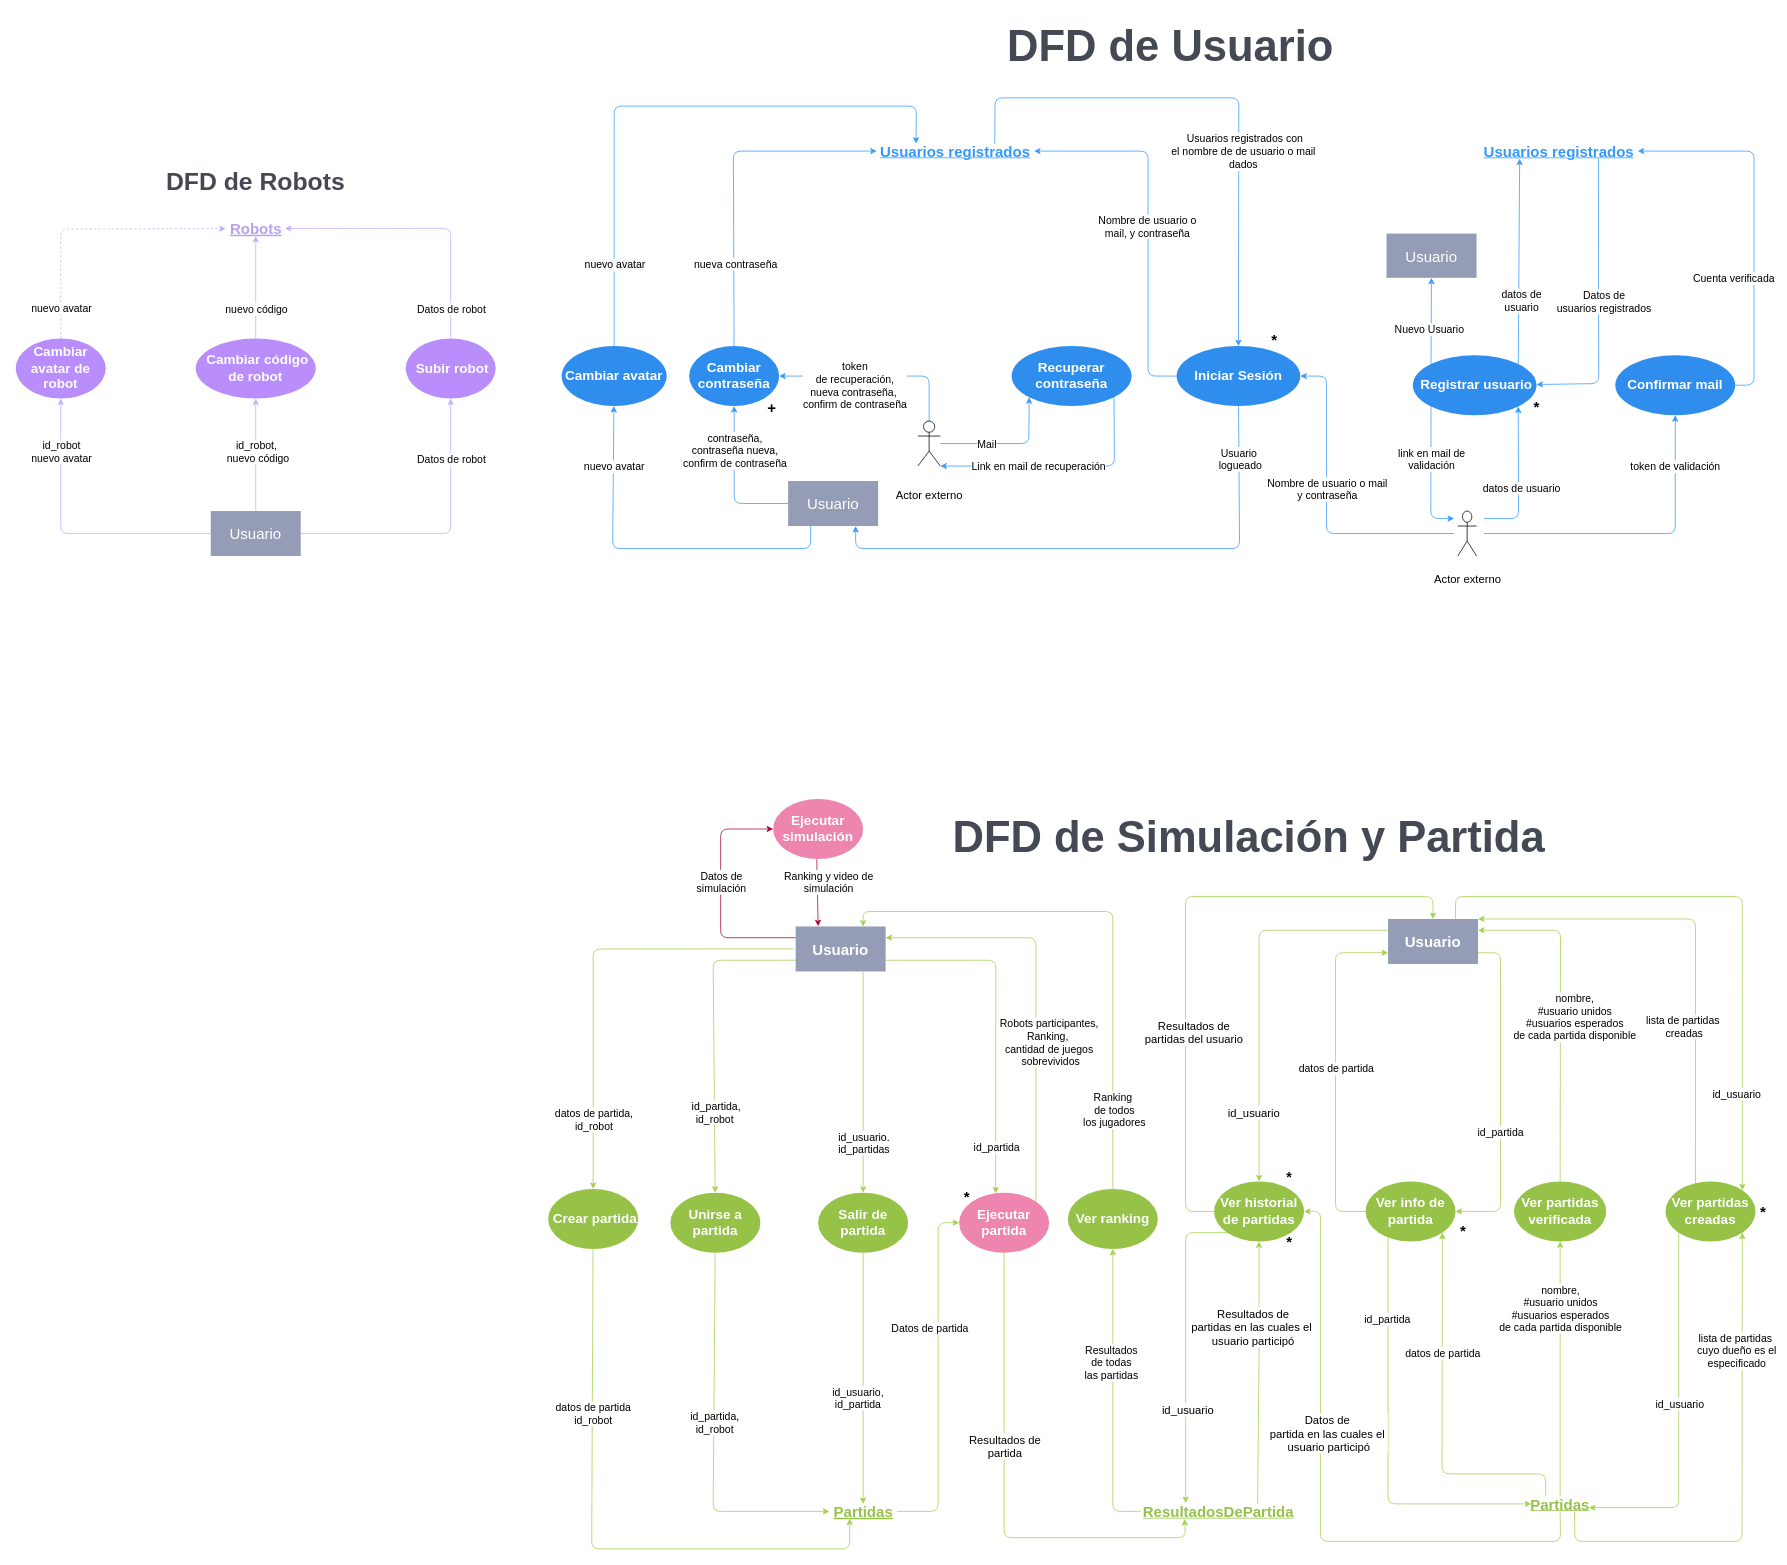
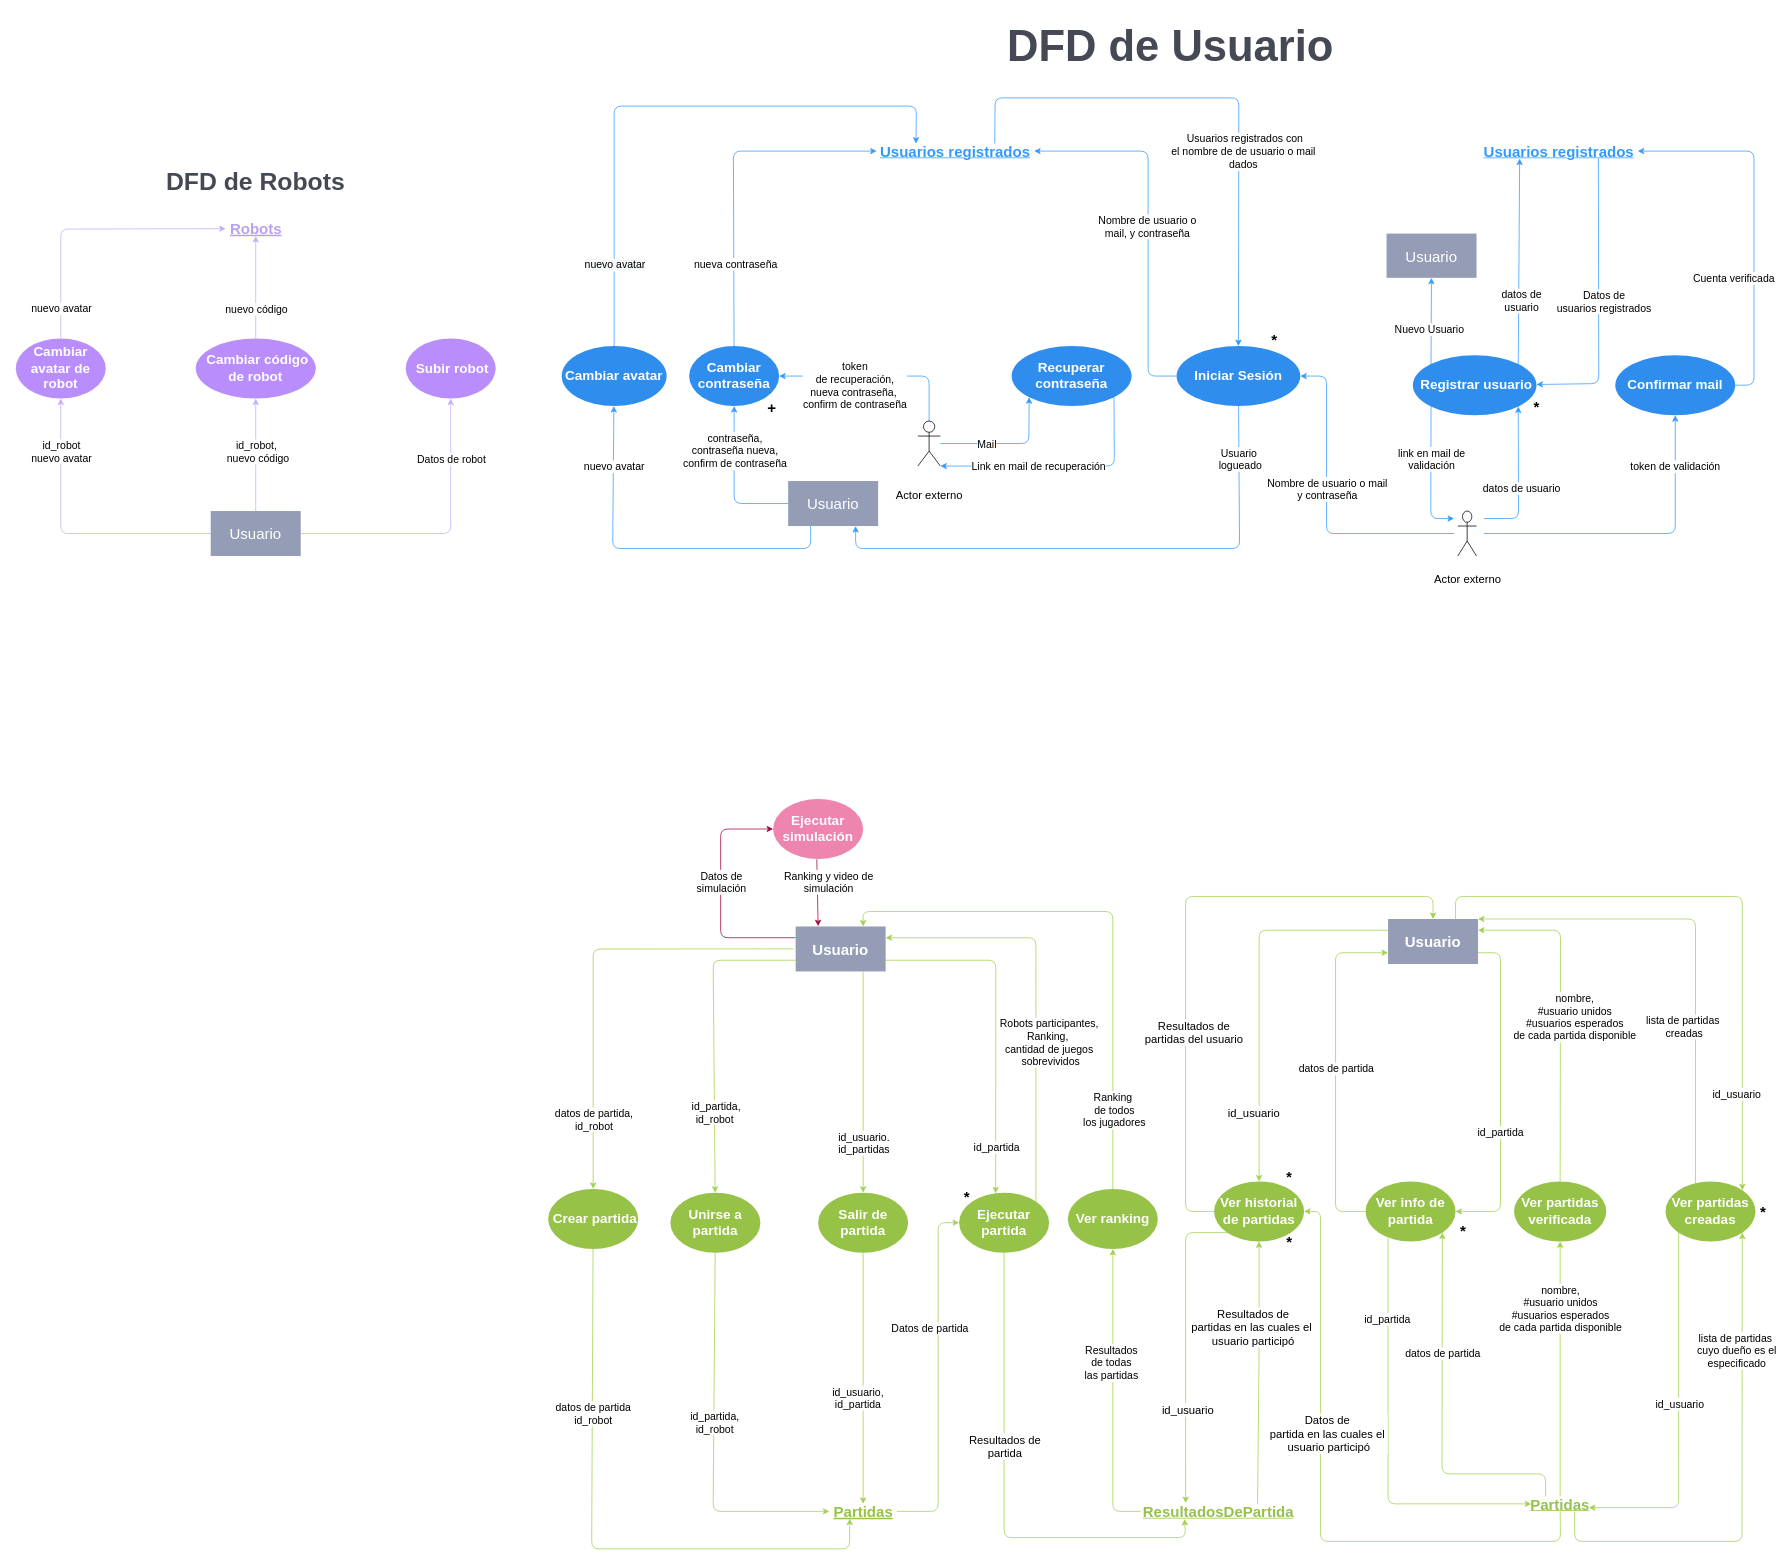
(107, 229) -> (107, 229)
(450, 309) -> none
(1249, 818) -> none
(1004, 1223) -> (1004, 1223)
